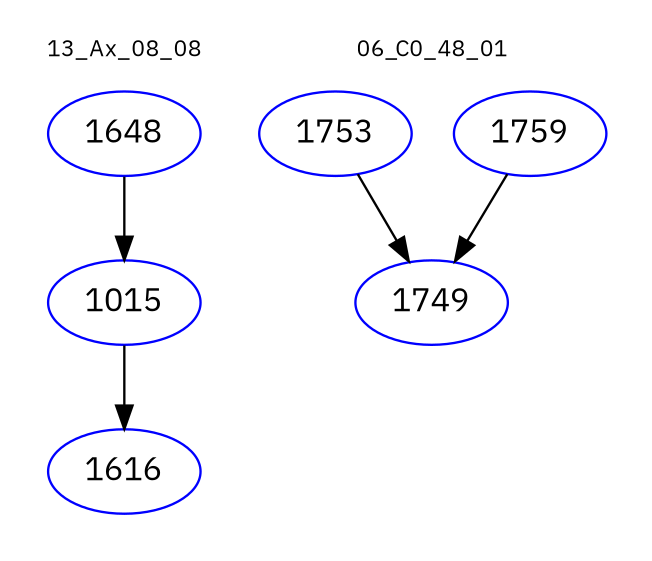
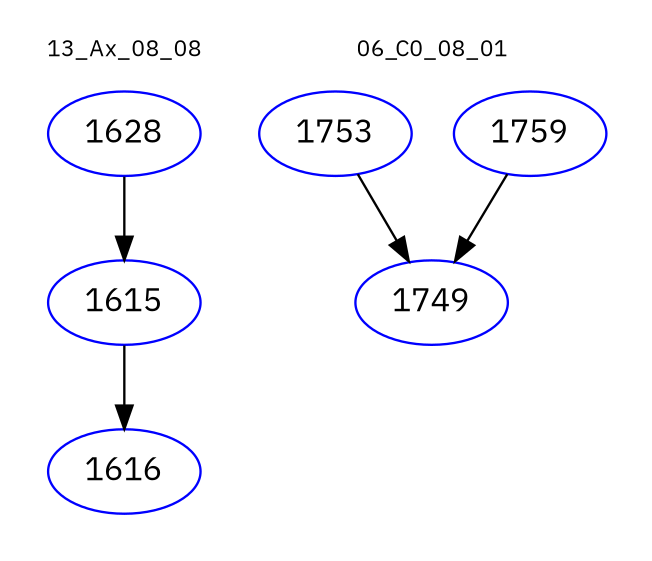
(433, 50) -> (433, 50)
(124, 134) -> (124, 134)
(124, 303) -> (124, 303)
